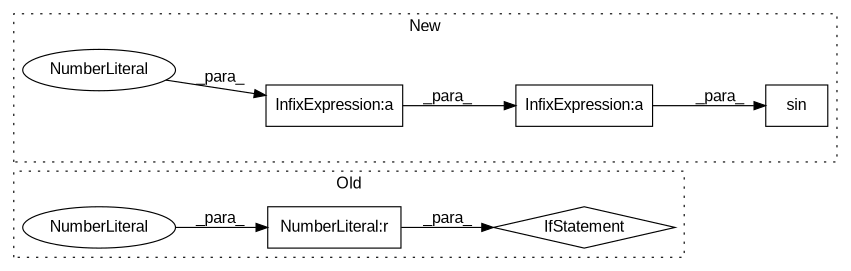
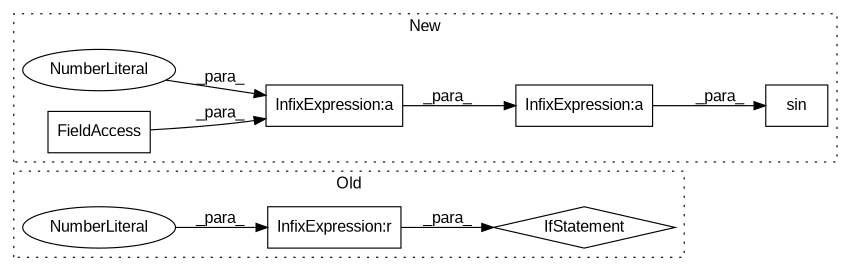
none -> (99, 132)
(334, 227) -> (334, 227)
